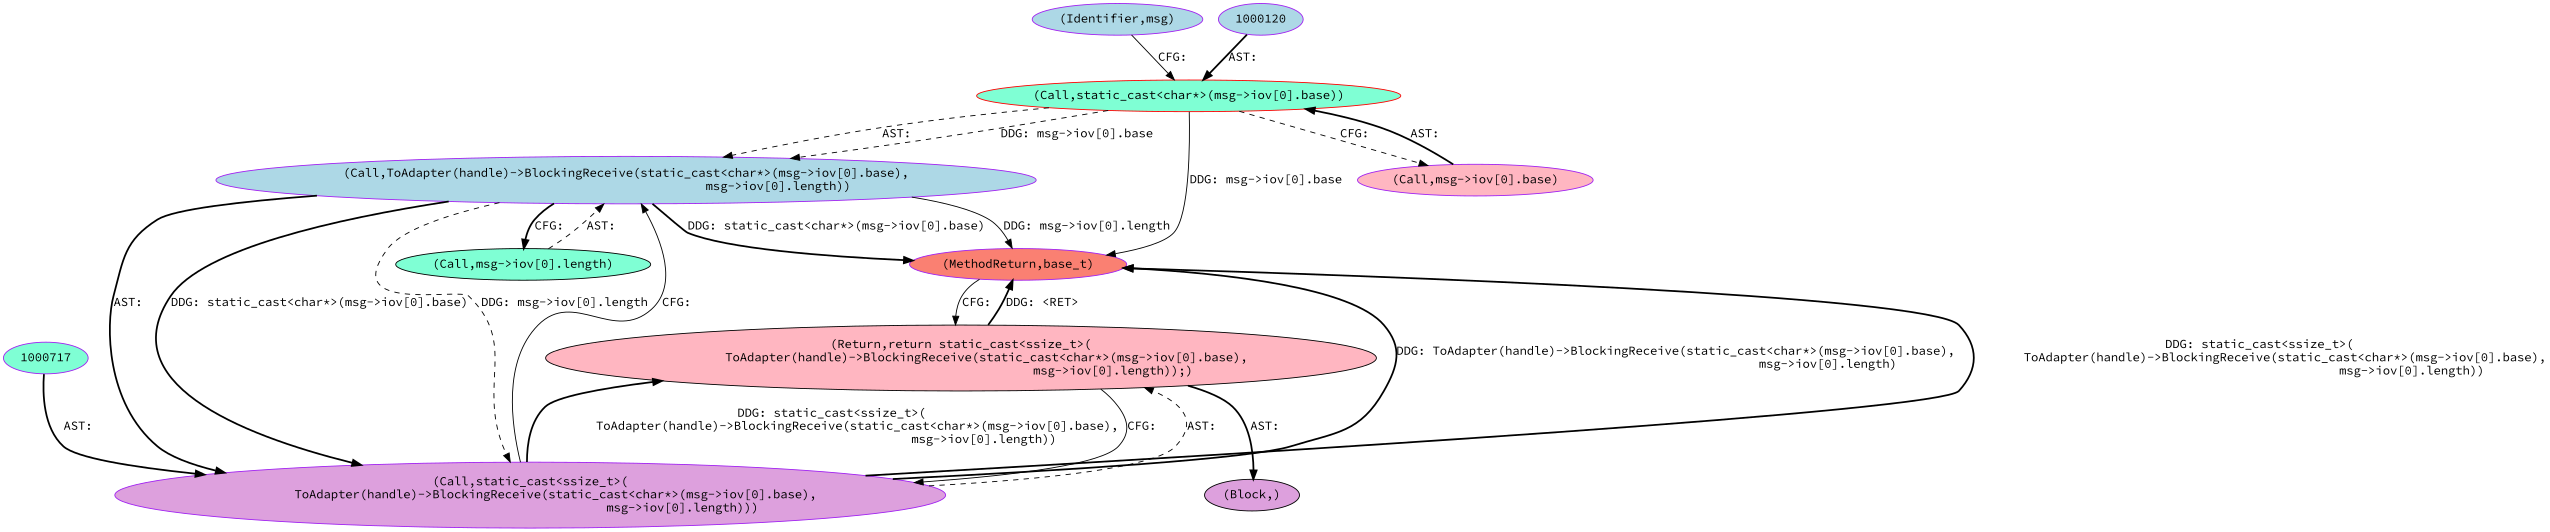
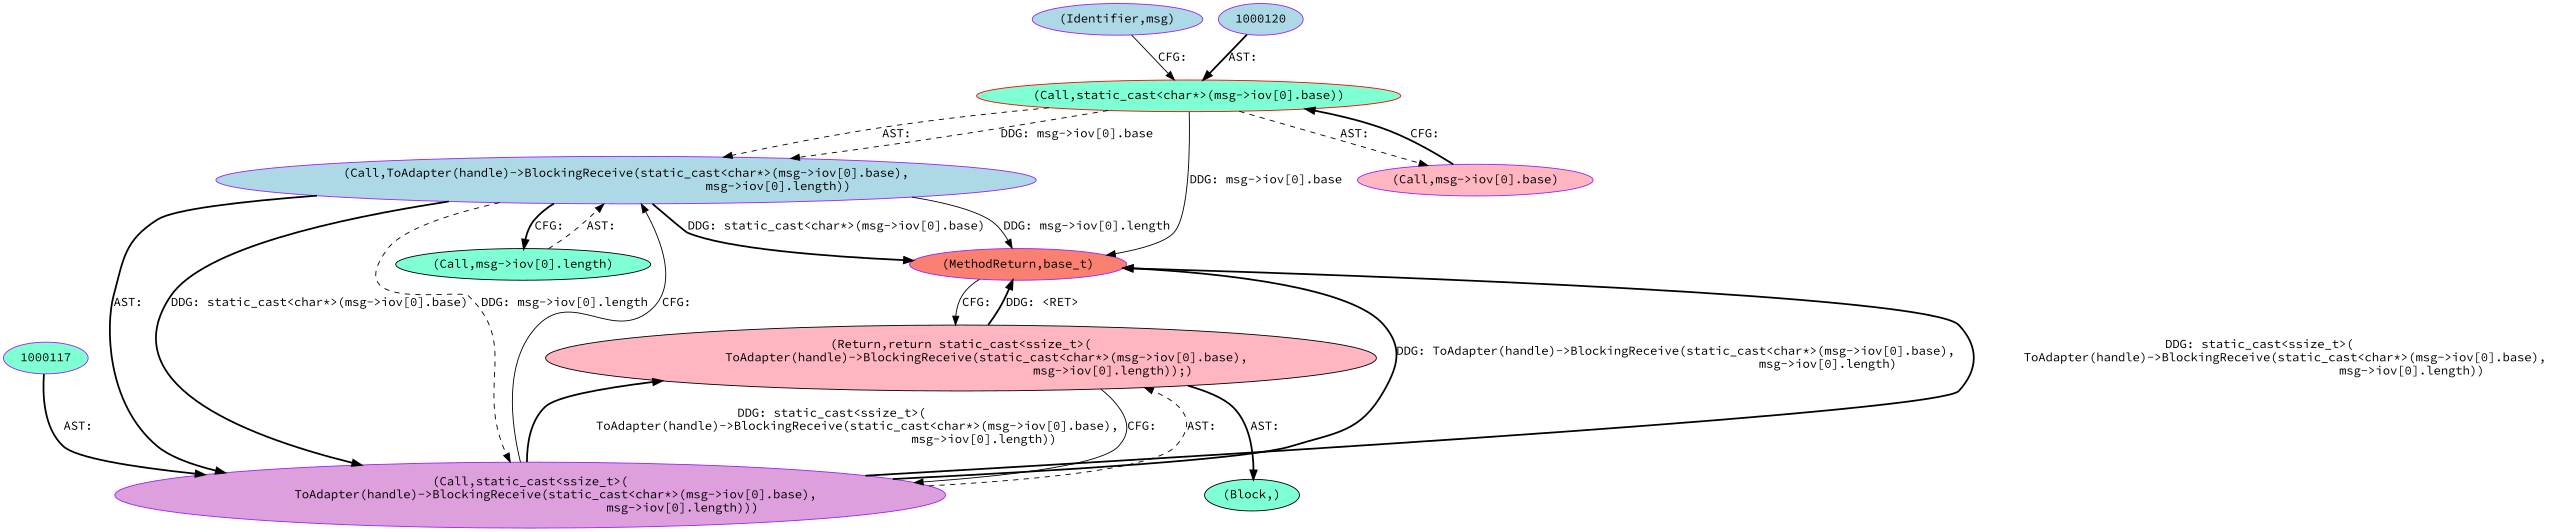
(1358, 134) -> (1358, 134)
(1429, 134) -> (1429, 134)
(46, 358) -> (46, 358)
(1252, 495) -> (1252, 495)
